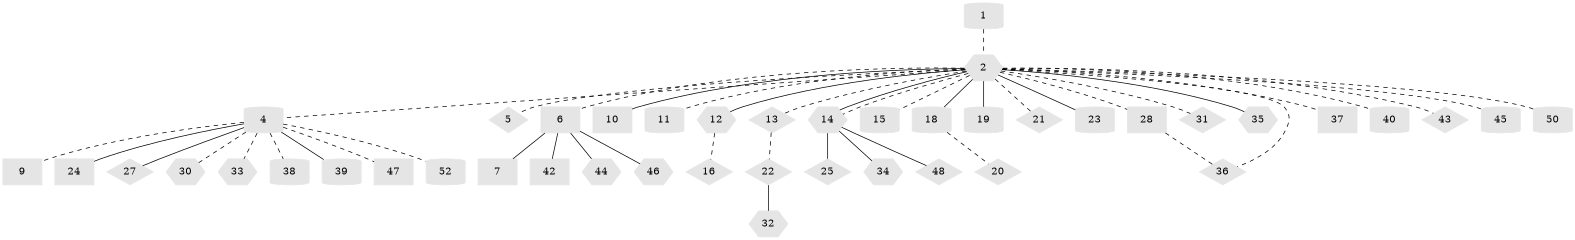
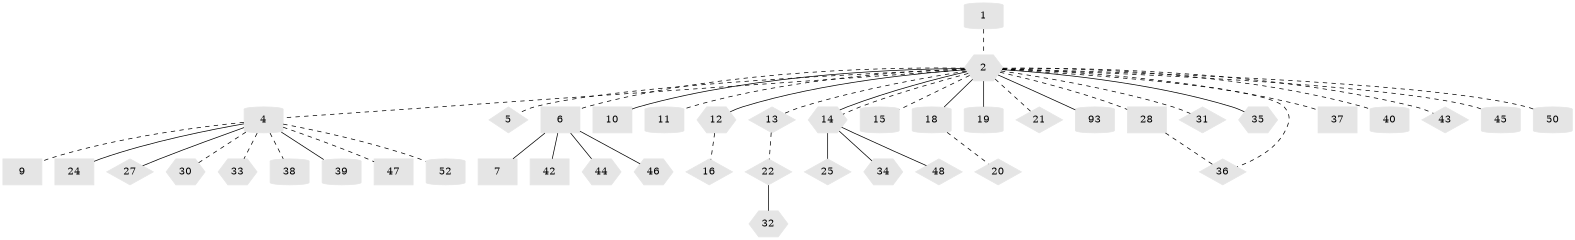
(1095, 120) -> (1095, 120)
